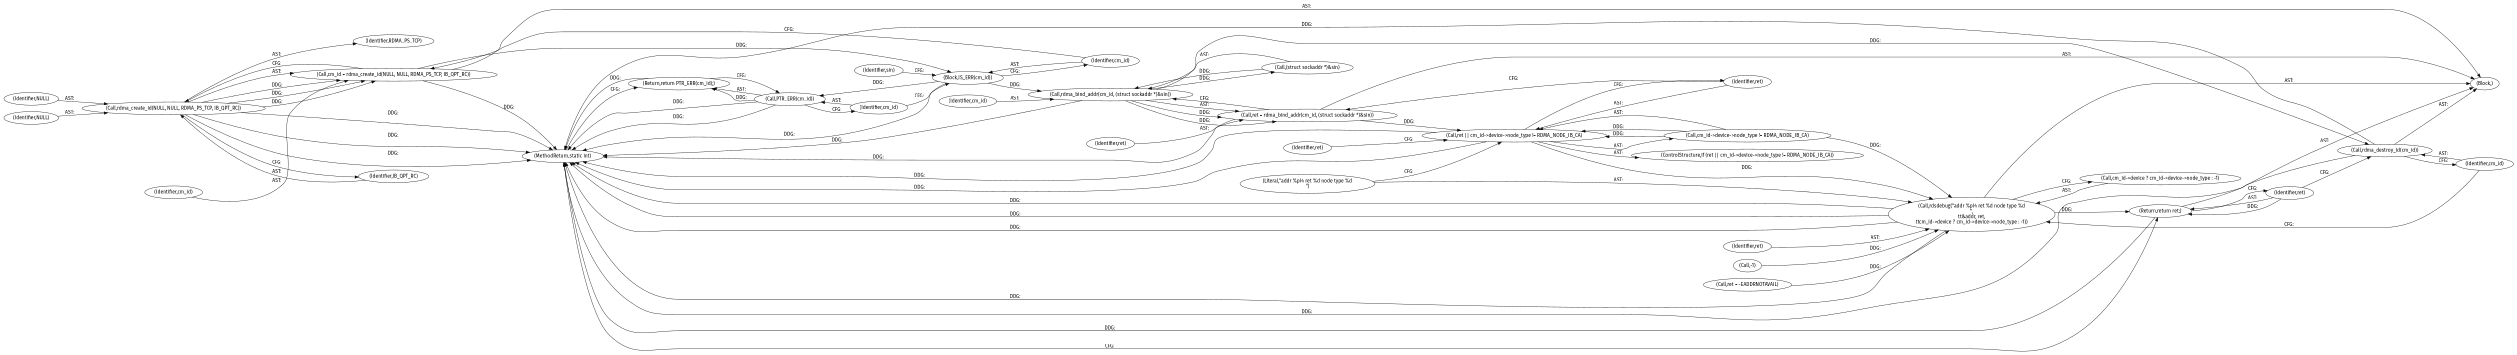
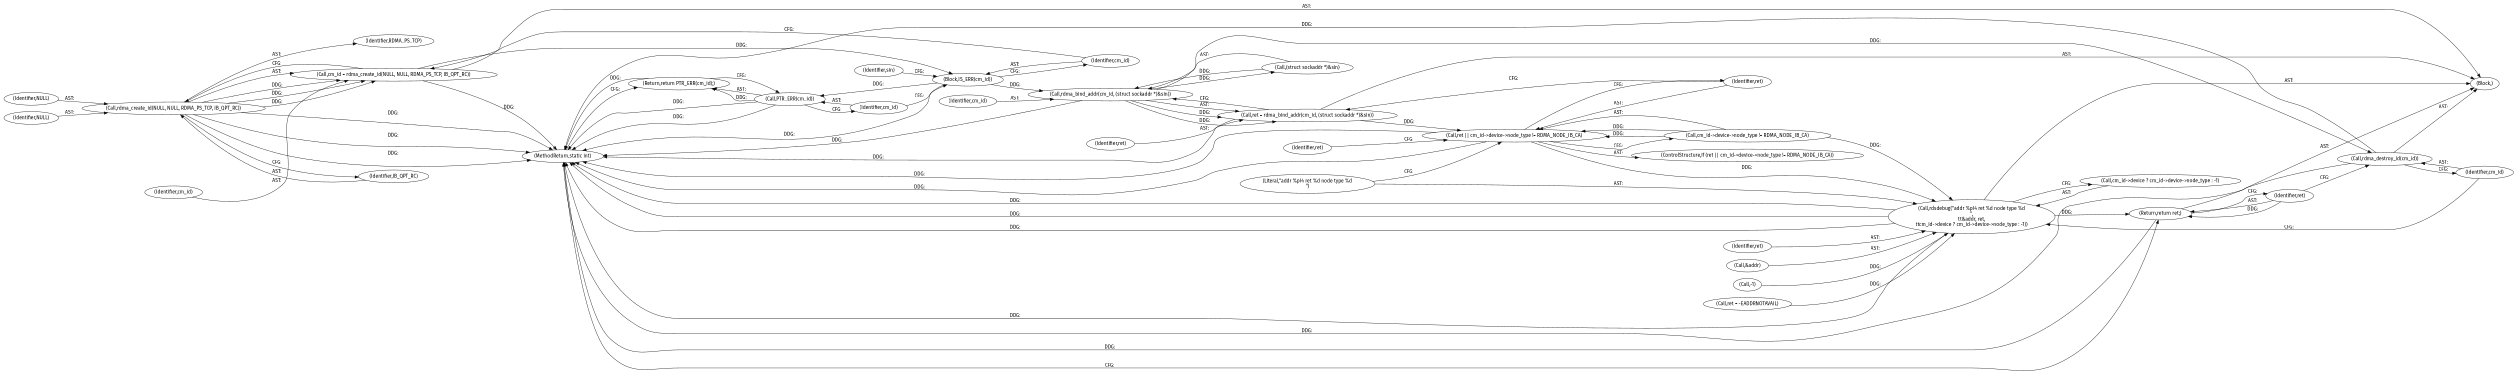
(1619, 146) -> (1619, 146)
none -> (1747, 266)
